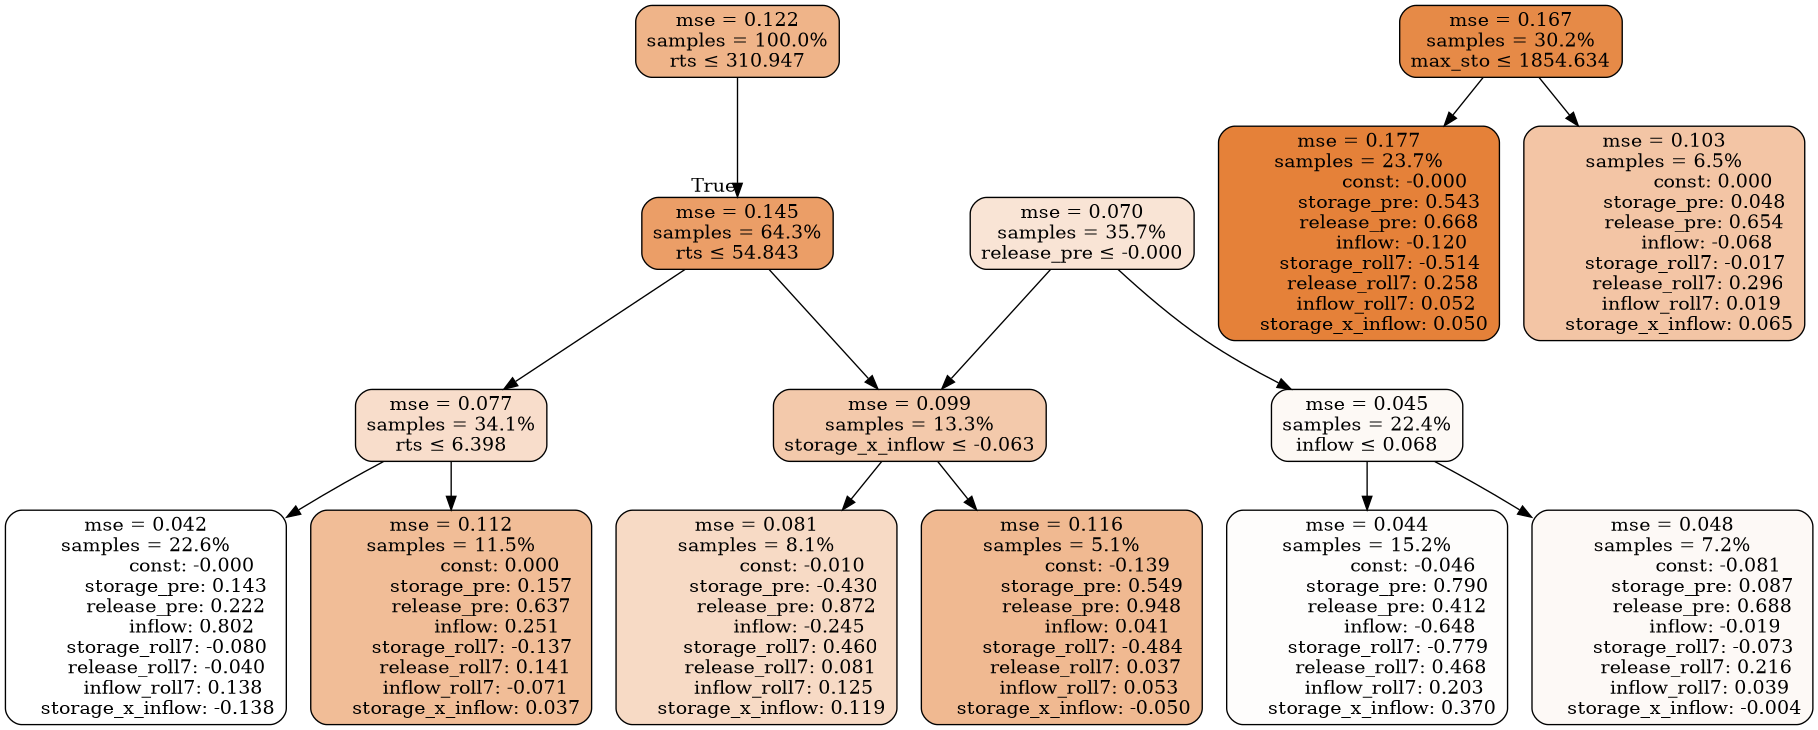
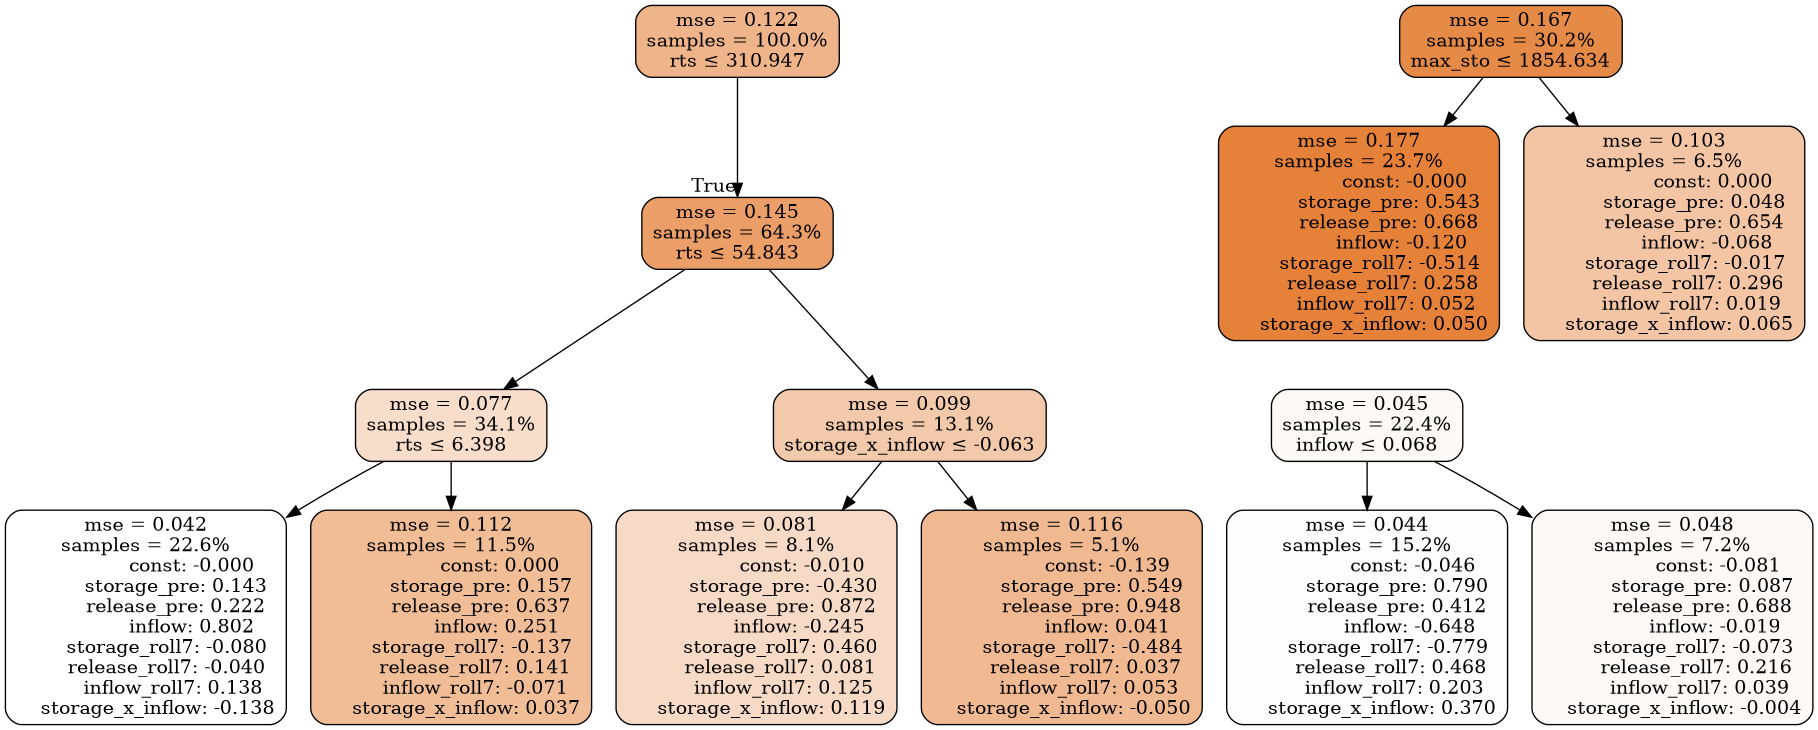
(1082, 233) -> none
(910, 425) -> (910, 425)
